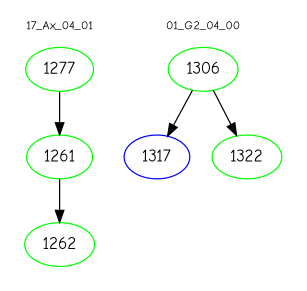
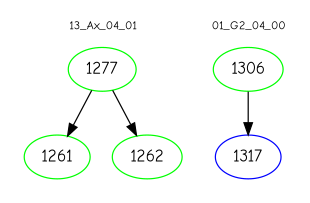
(60, 26) -> (103, 26)
(247, 157) -> none
(60, 195) -> (122, 107)
